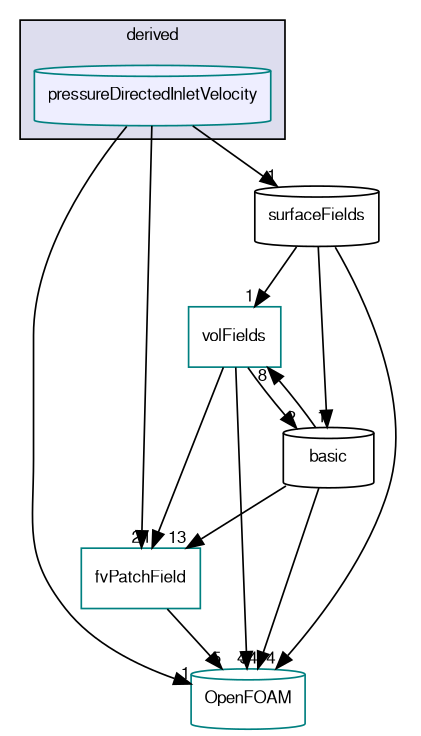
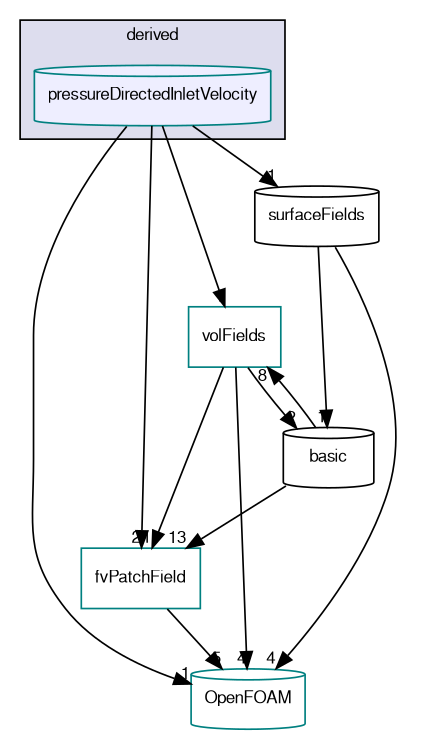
(281, 270) -> (191, 208)
(291, 570) -> none
